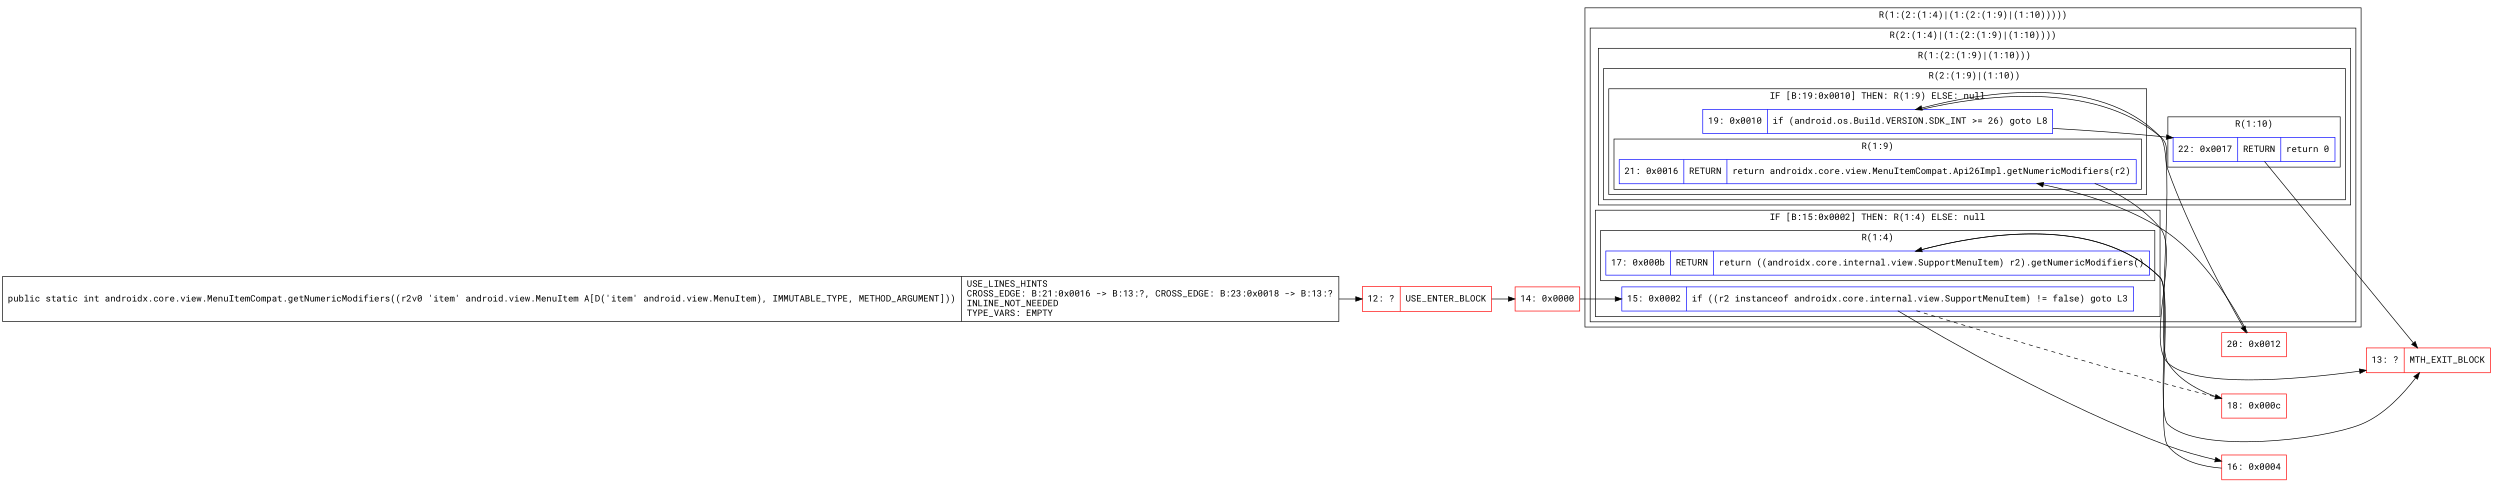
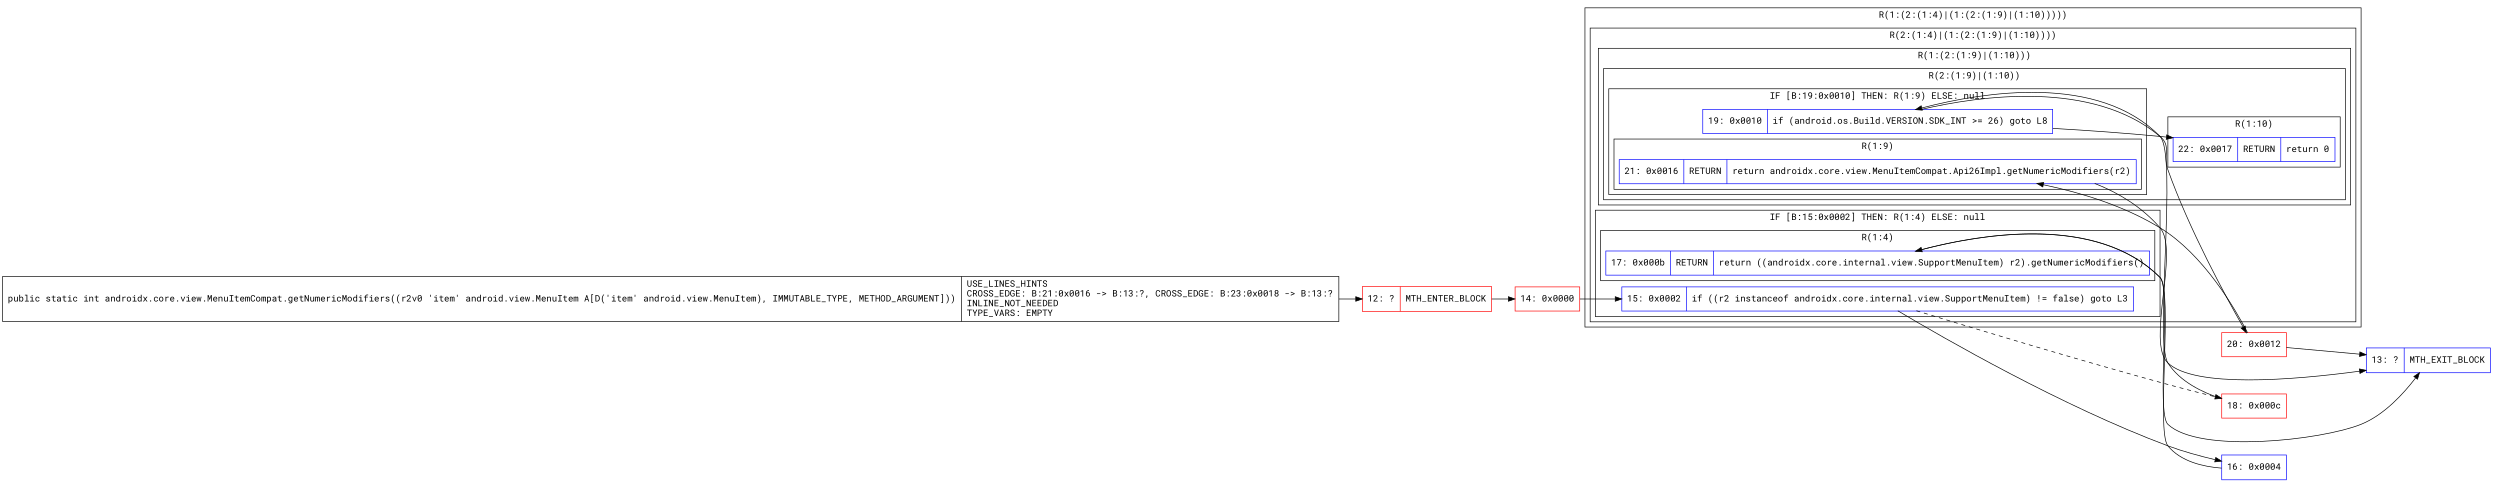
(2339, 252) -> (2323, 351)
(1446, 299) -> (1446, 299)
(2428, 360) -> (2428, 360)
(2254, 467) -> (2254, 467)
